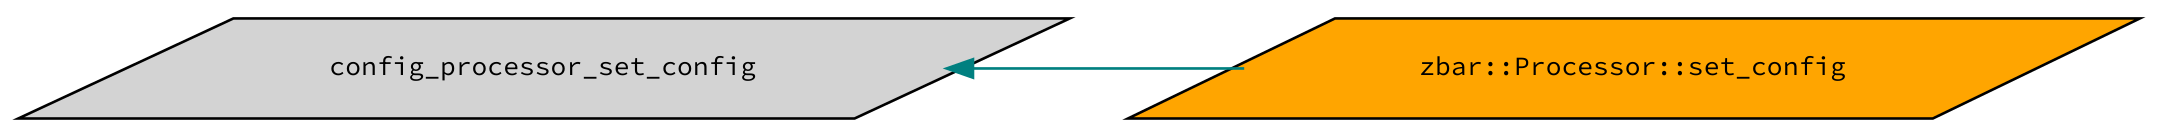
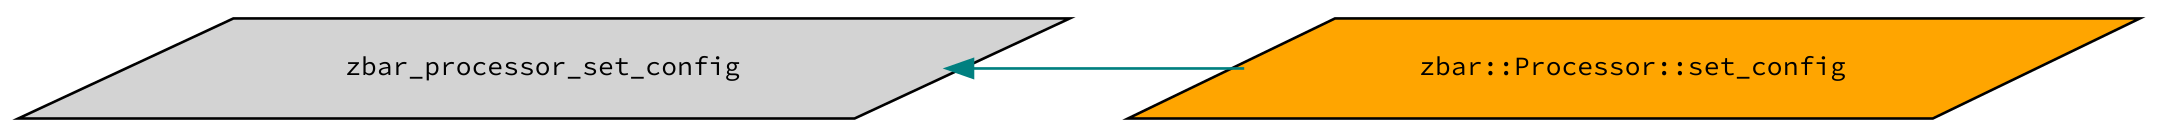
(544, 68) -> (544, 68)
